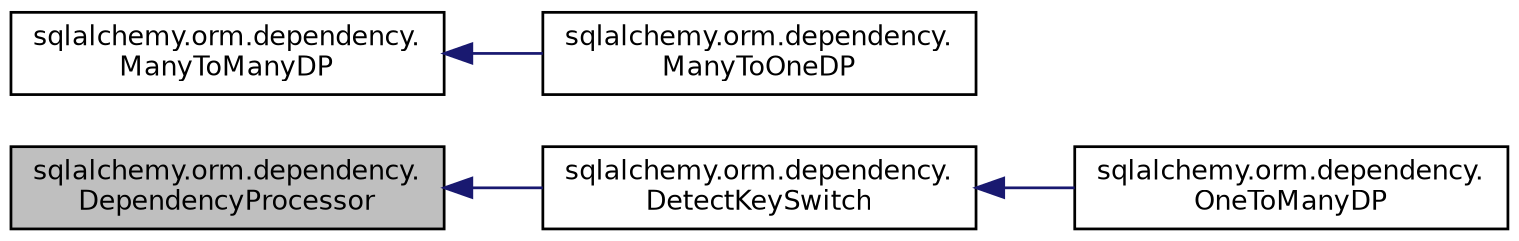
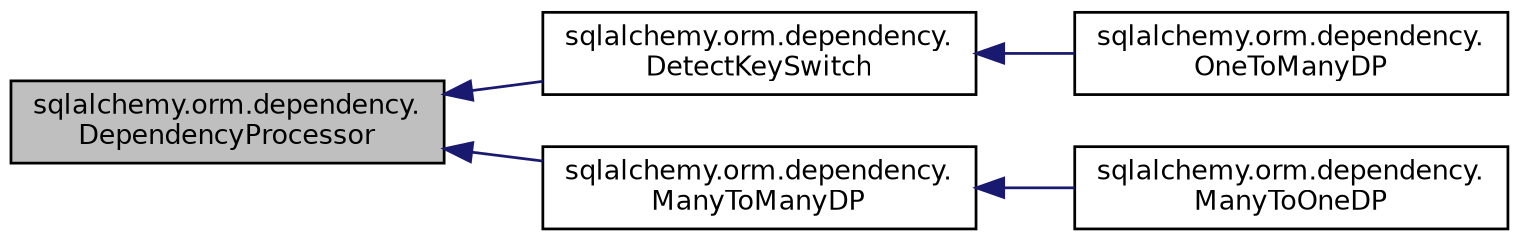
none -> (507, 157)
